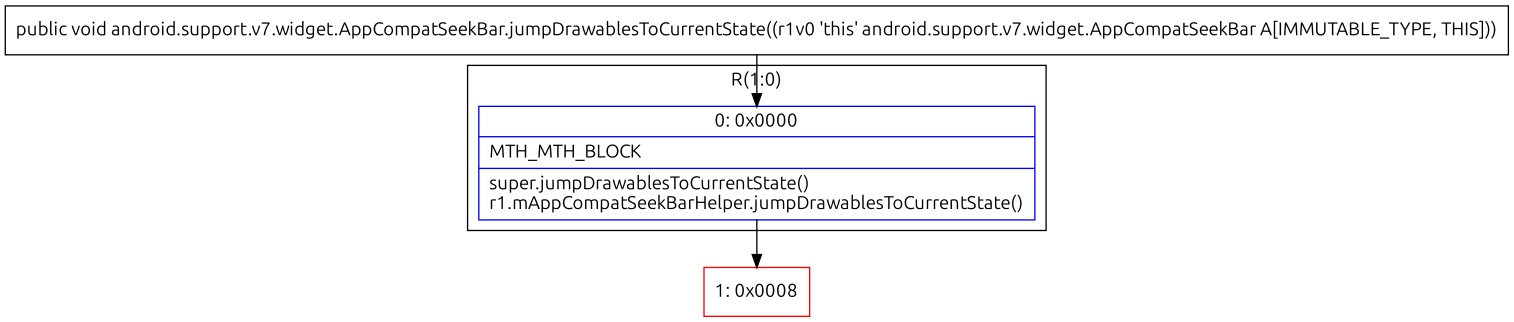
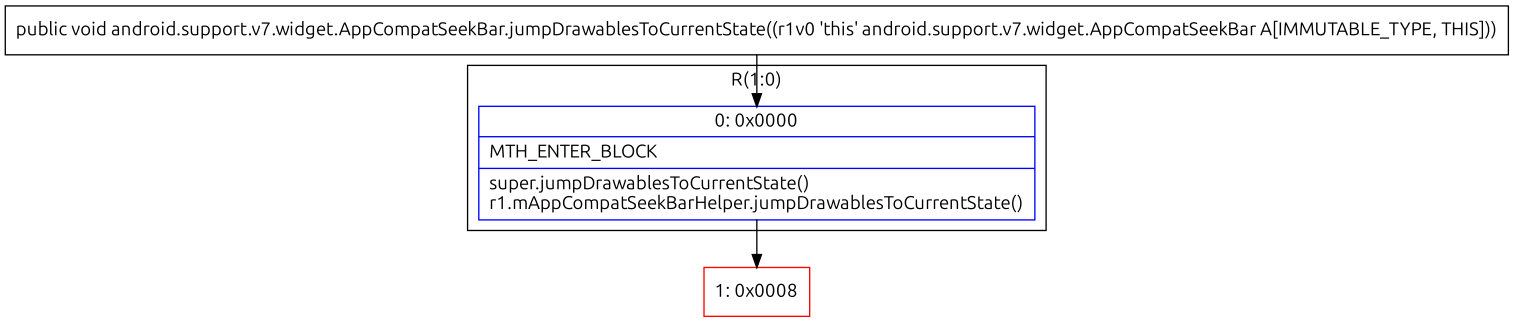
(565, 152) -> (573, 152)
